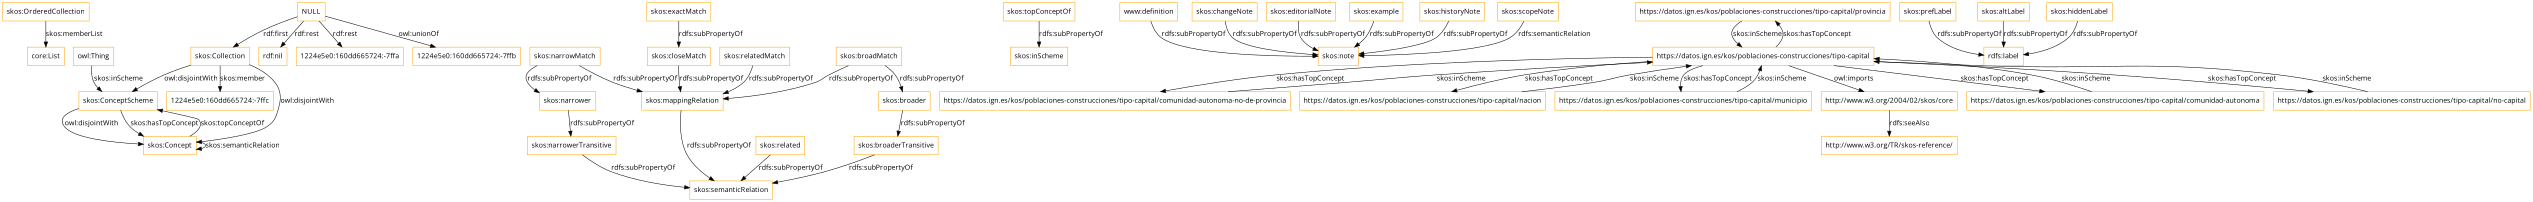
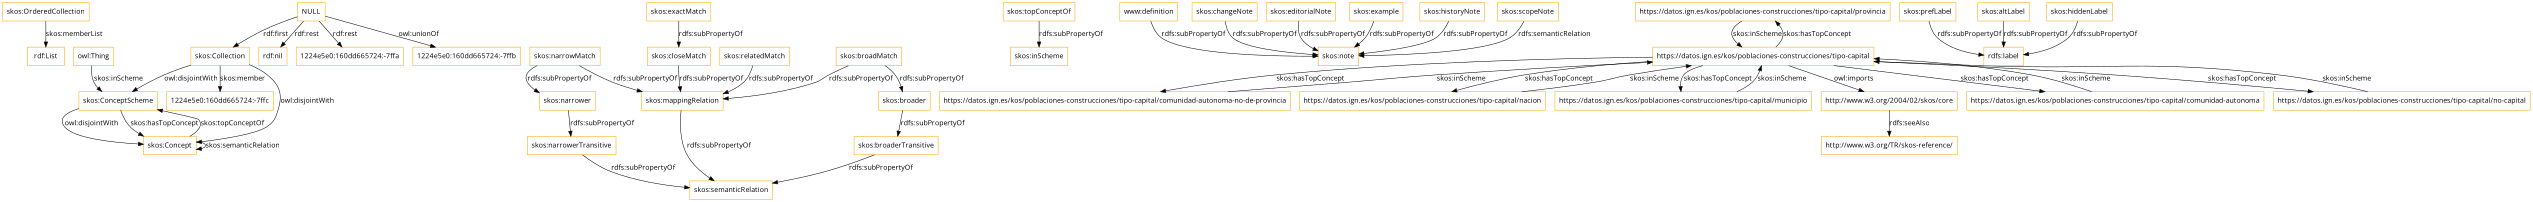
(46, 56) -> (46, 56)
(780, 146) -> none
